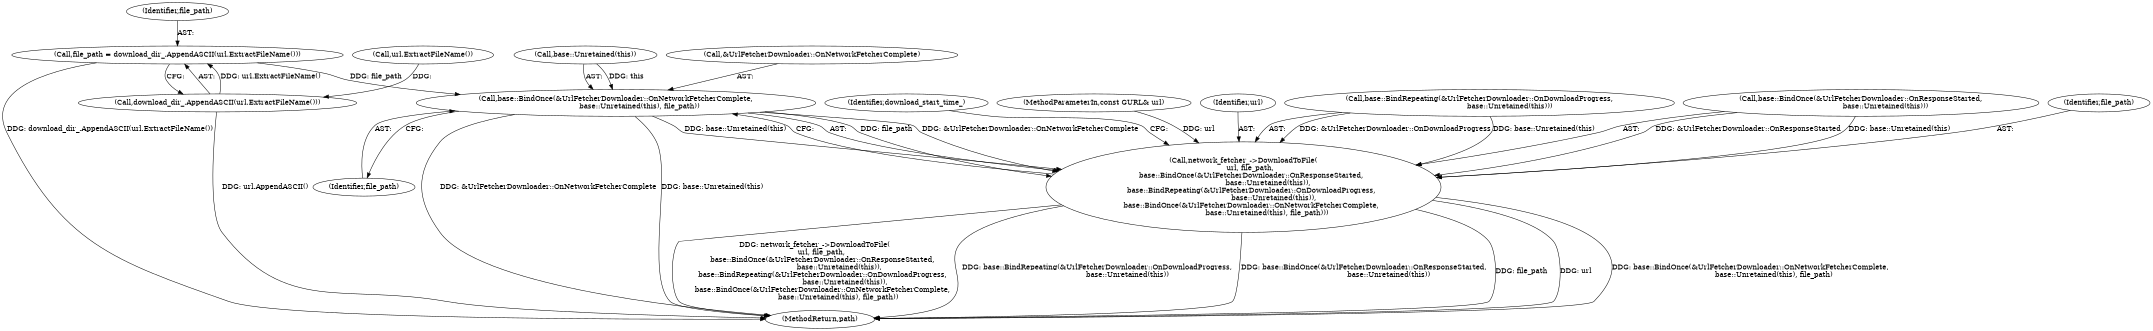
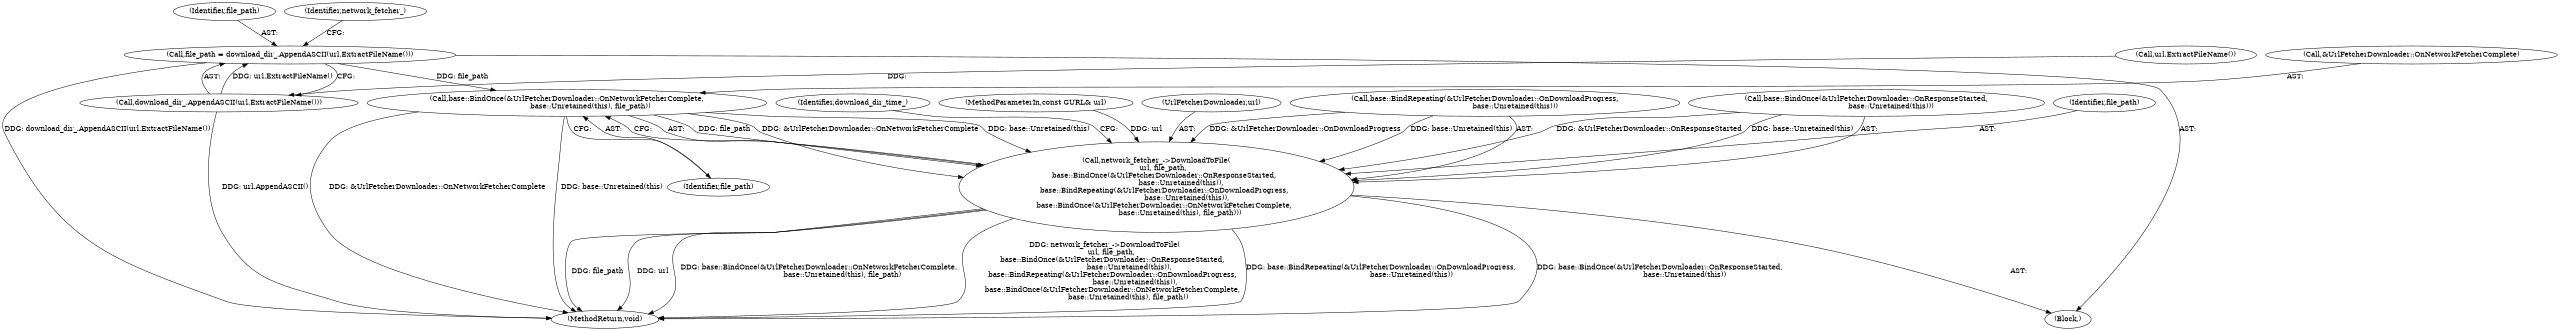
none -> (355, 12)
(586, 55) -> none
(906, 103) -> (853, 103)
(1238, 103) -> (1212, 103)
(820, 319) -> (605, 319)
none -> (2068, 319)
